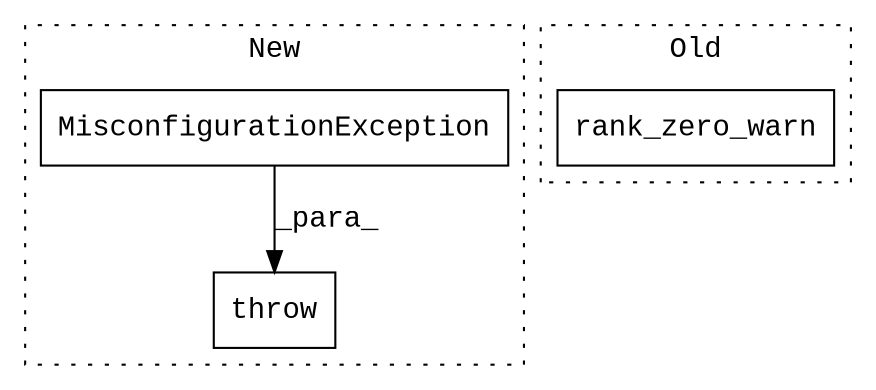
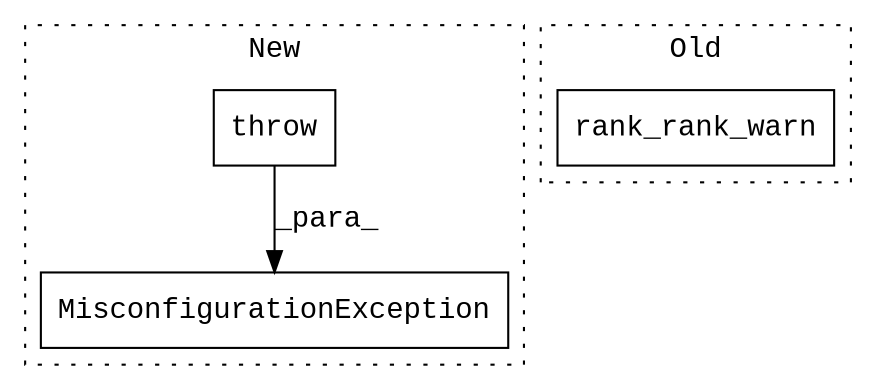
(696, 128) -> (696, 128)
(275, 208) -> (275, 208)
